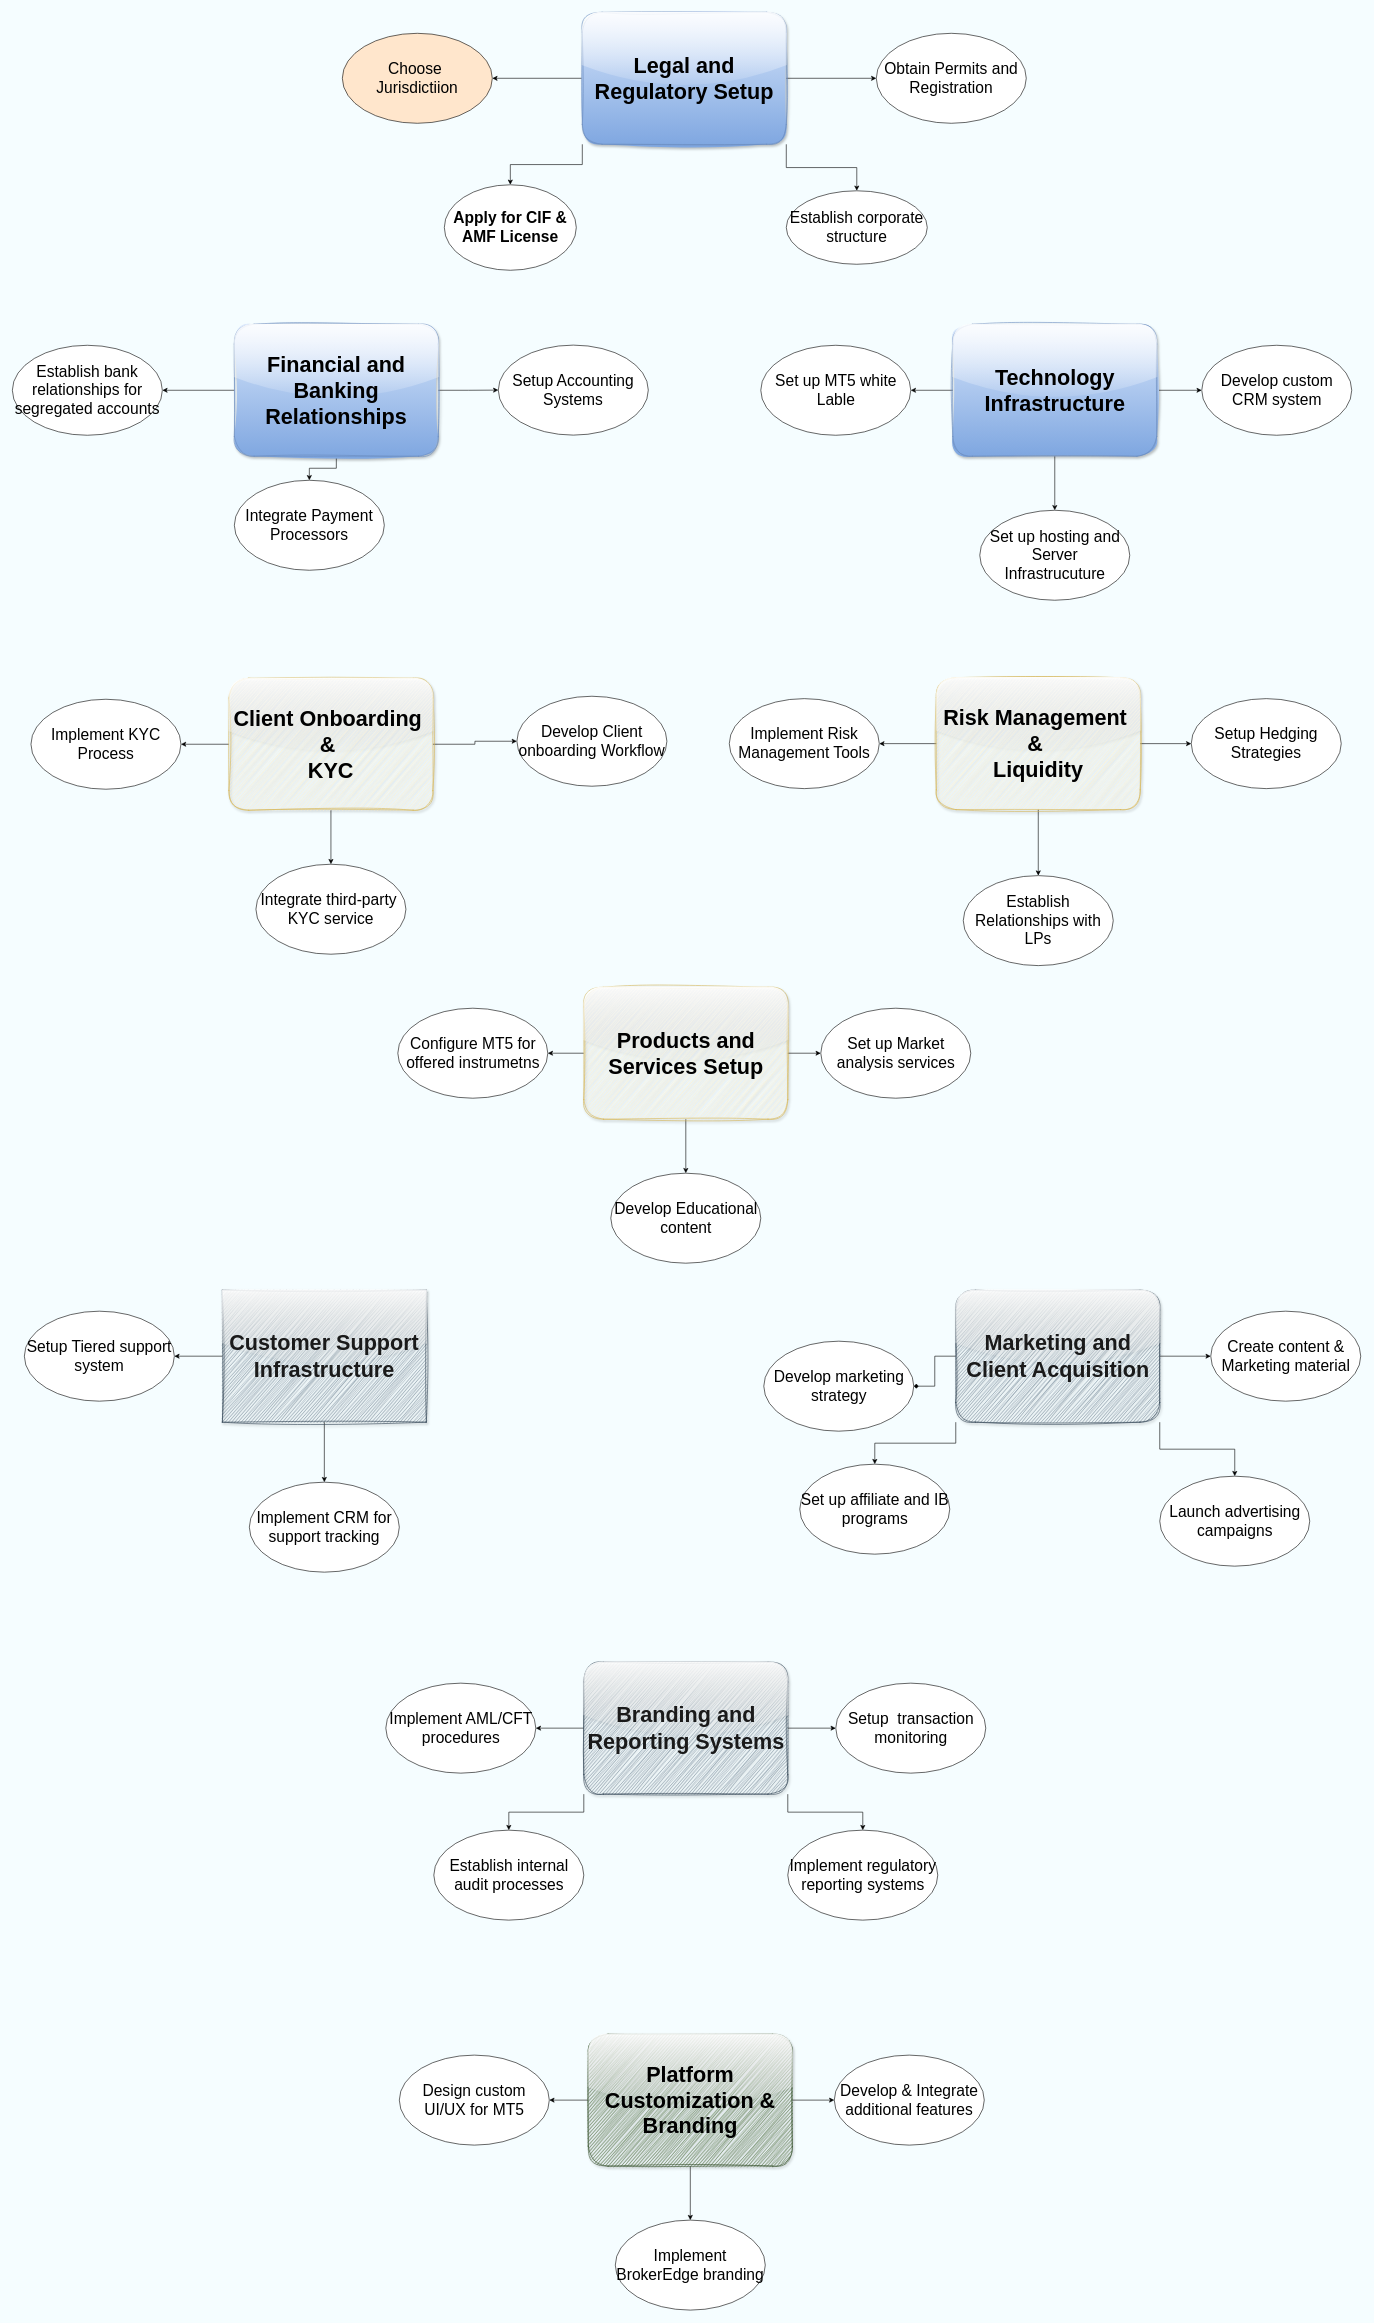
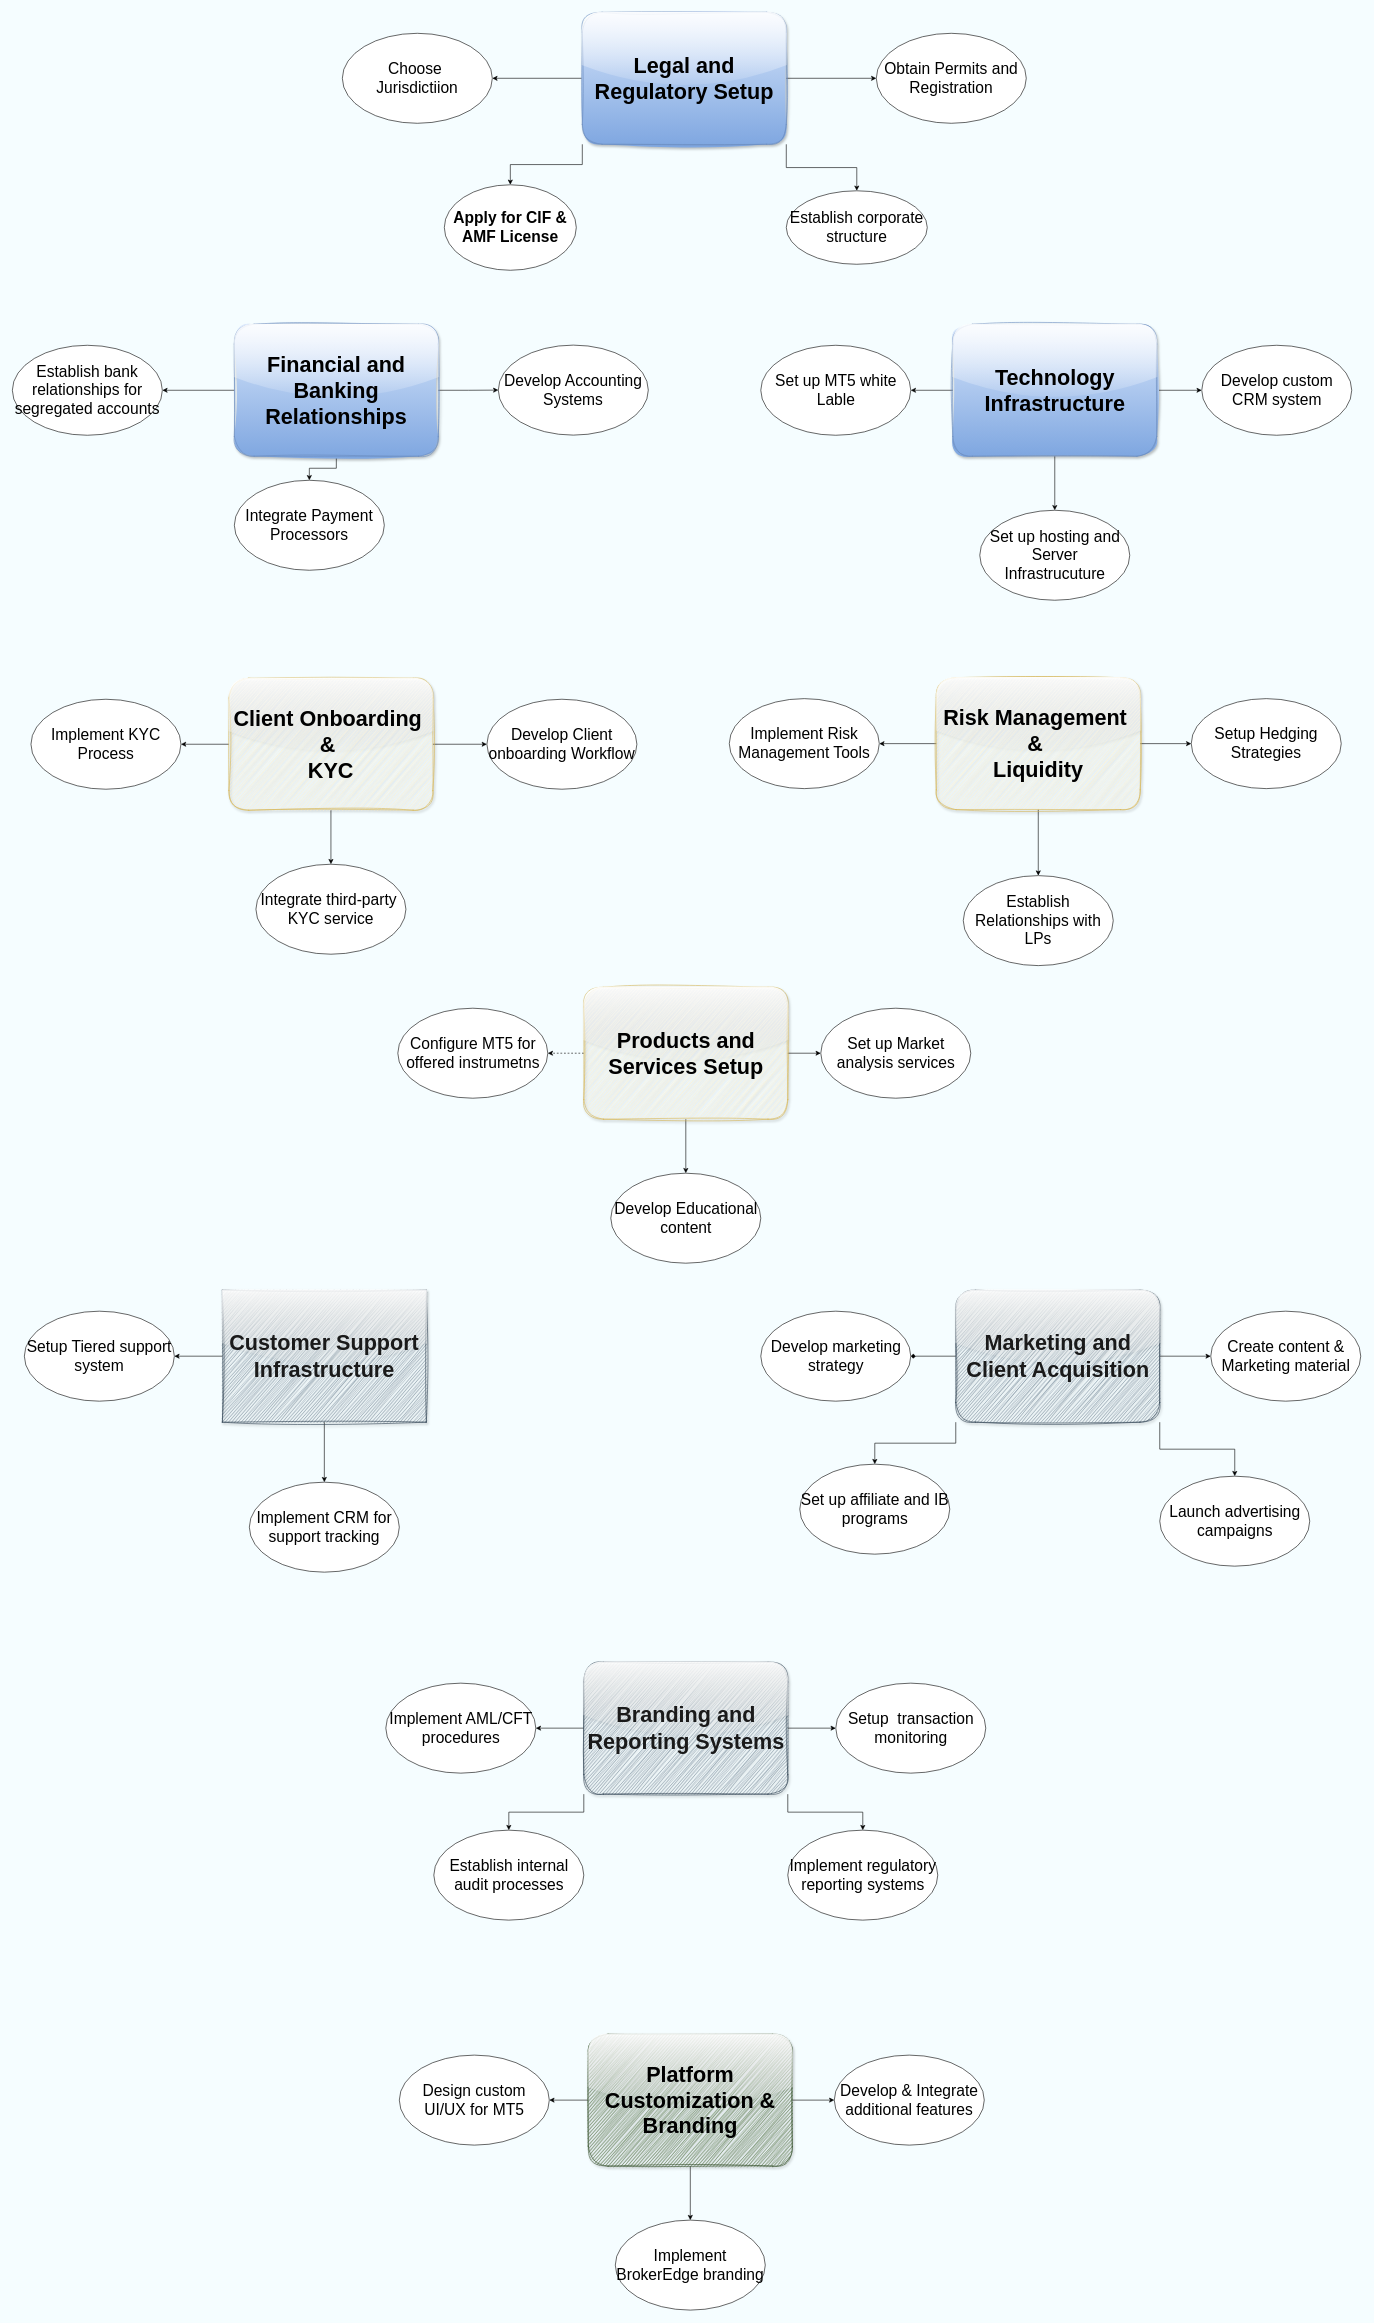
(417, 78) -> (417, 78)
(573, 390) -> (573, 390)
(592, 741) -> (562, 744)
(568, 1053) -> (568, 1053)
(839, 1386) -> (836, 1356)
